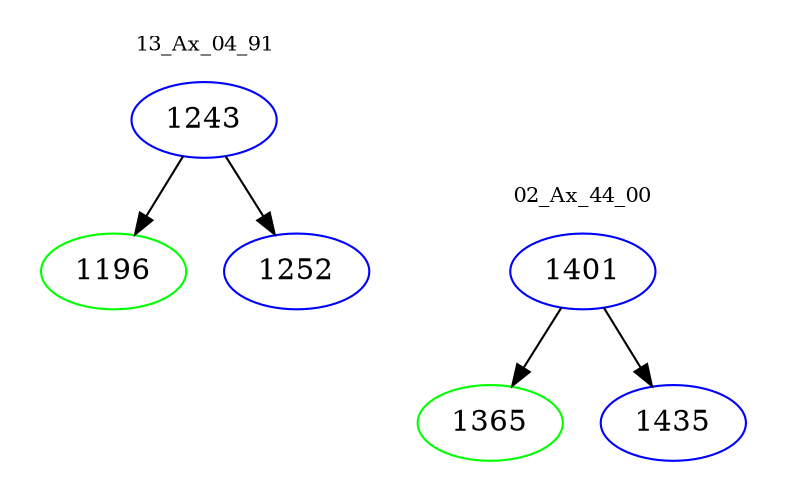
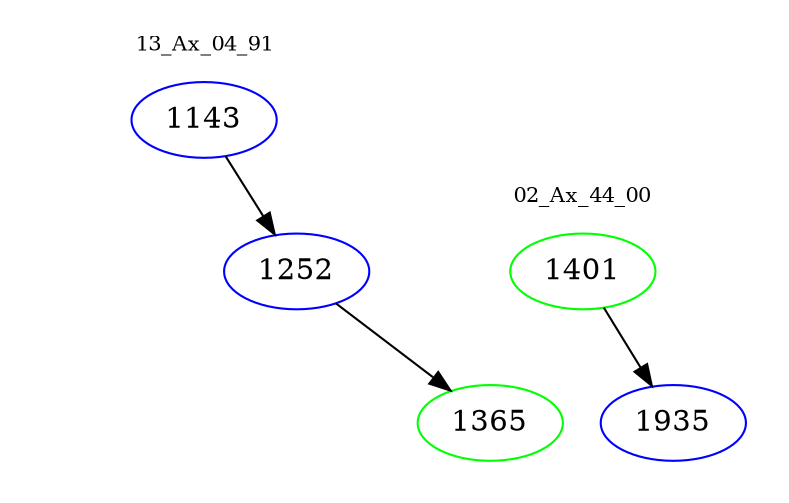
(204, 120) -> (204, 120)
(114, 271) -> none
(583, 271) -> (583, 271)
(543, 338) -> (384, 340)
(673, 423) -> (673, 423)
